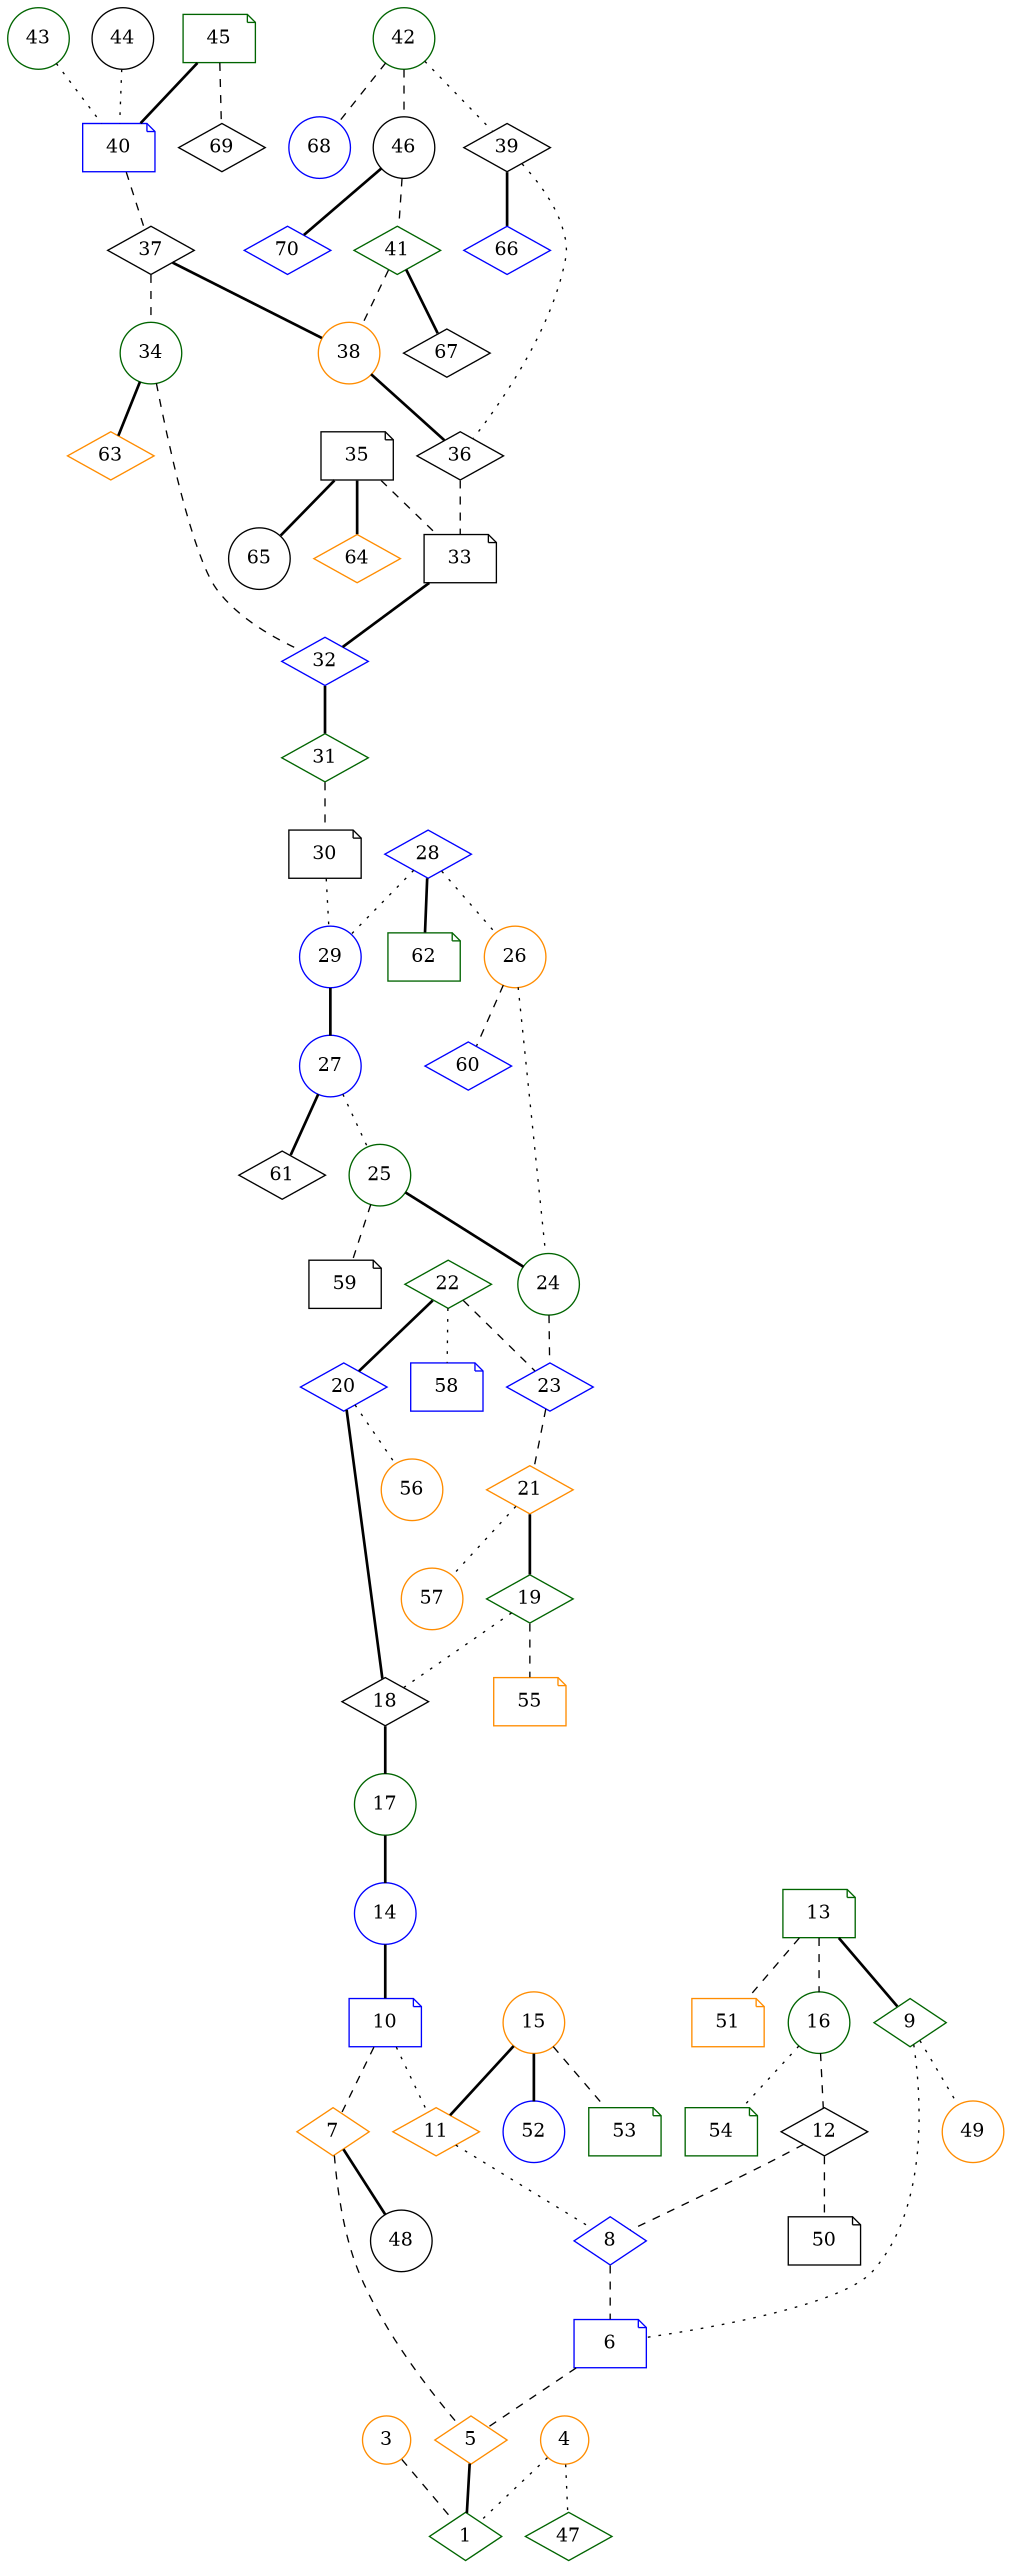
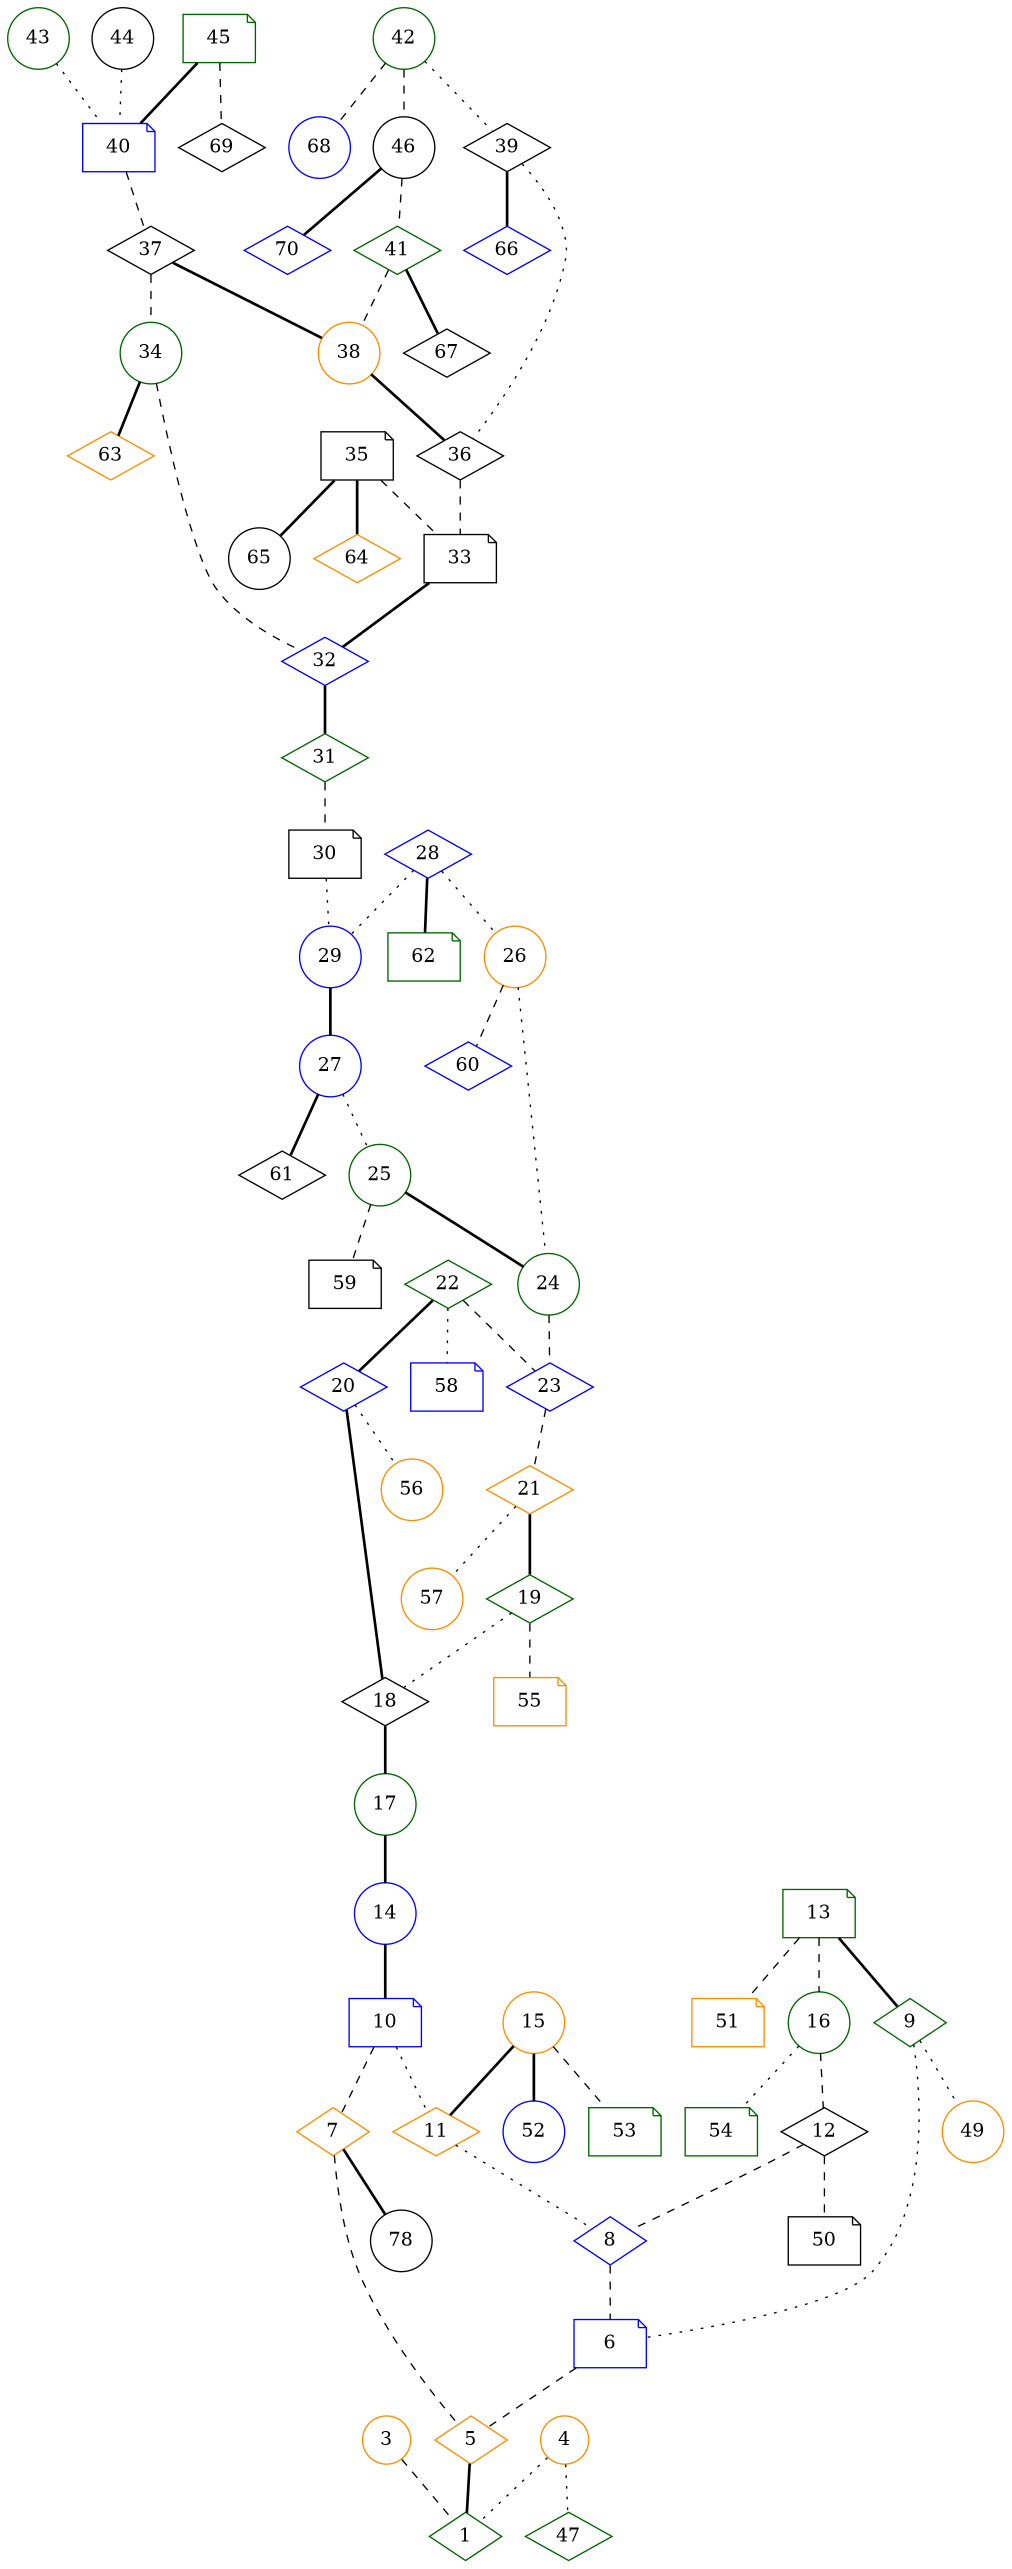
(401, 2241) -> (401, 2241)
